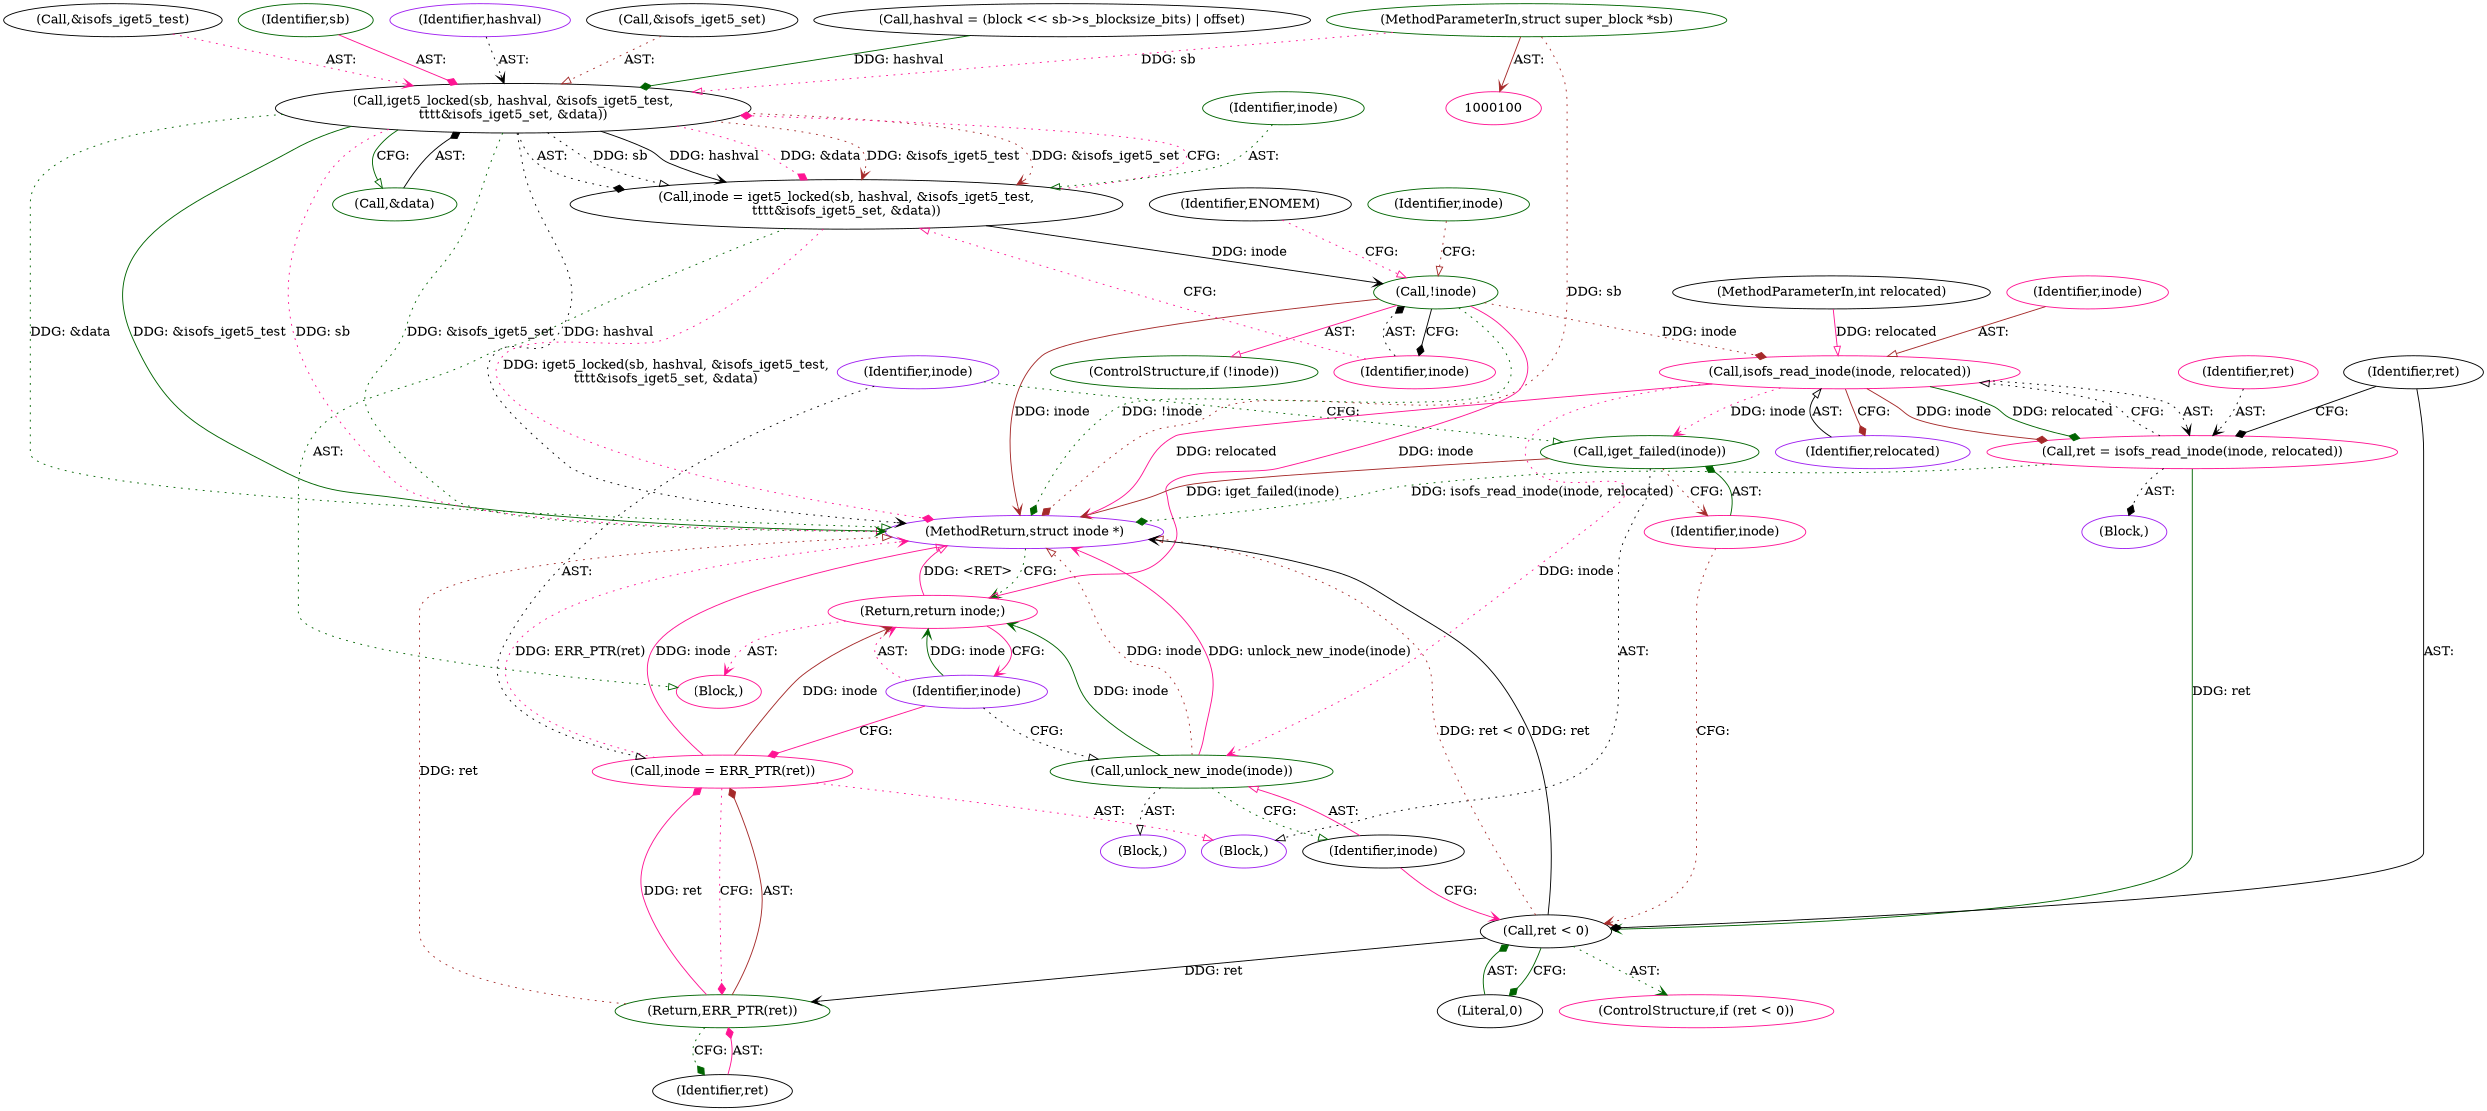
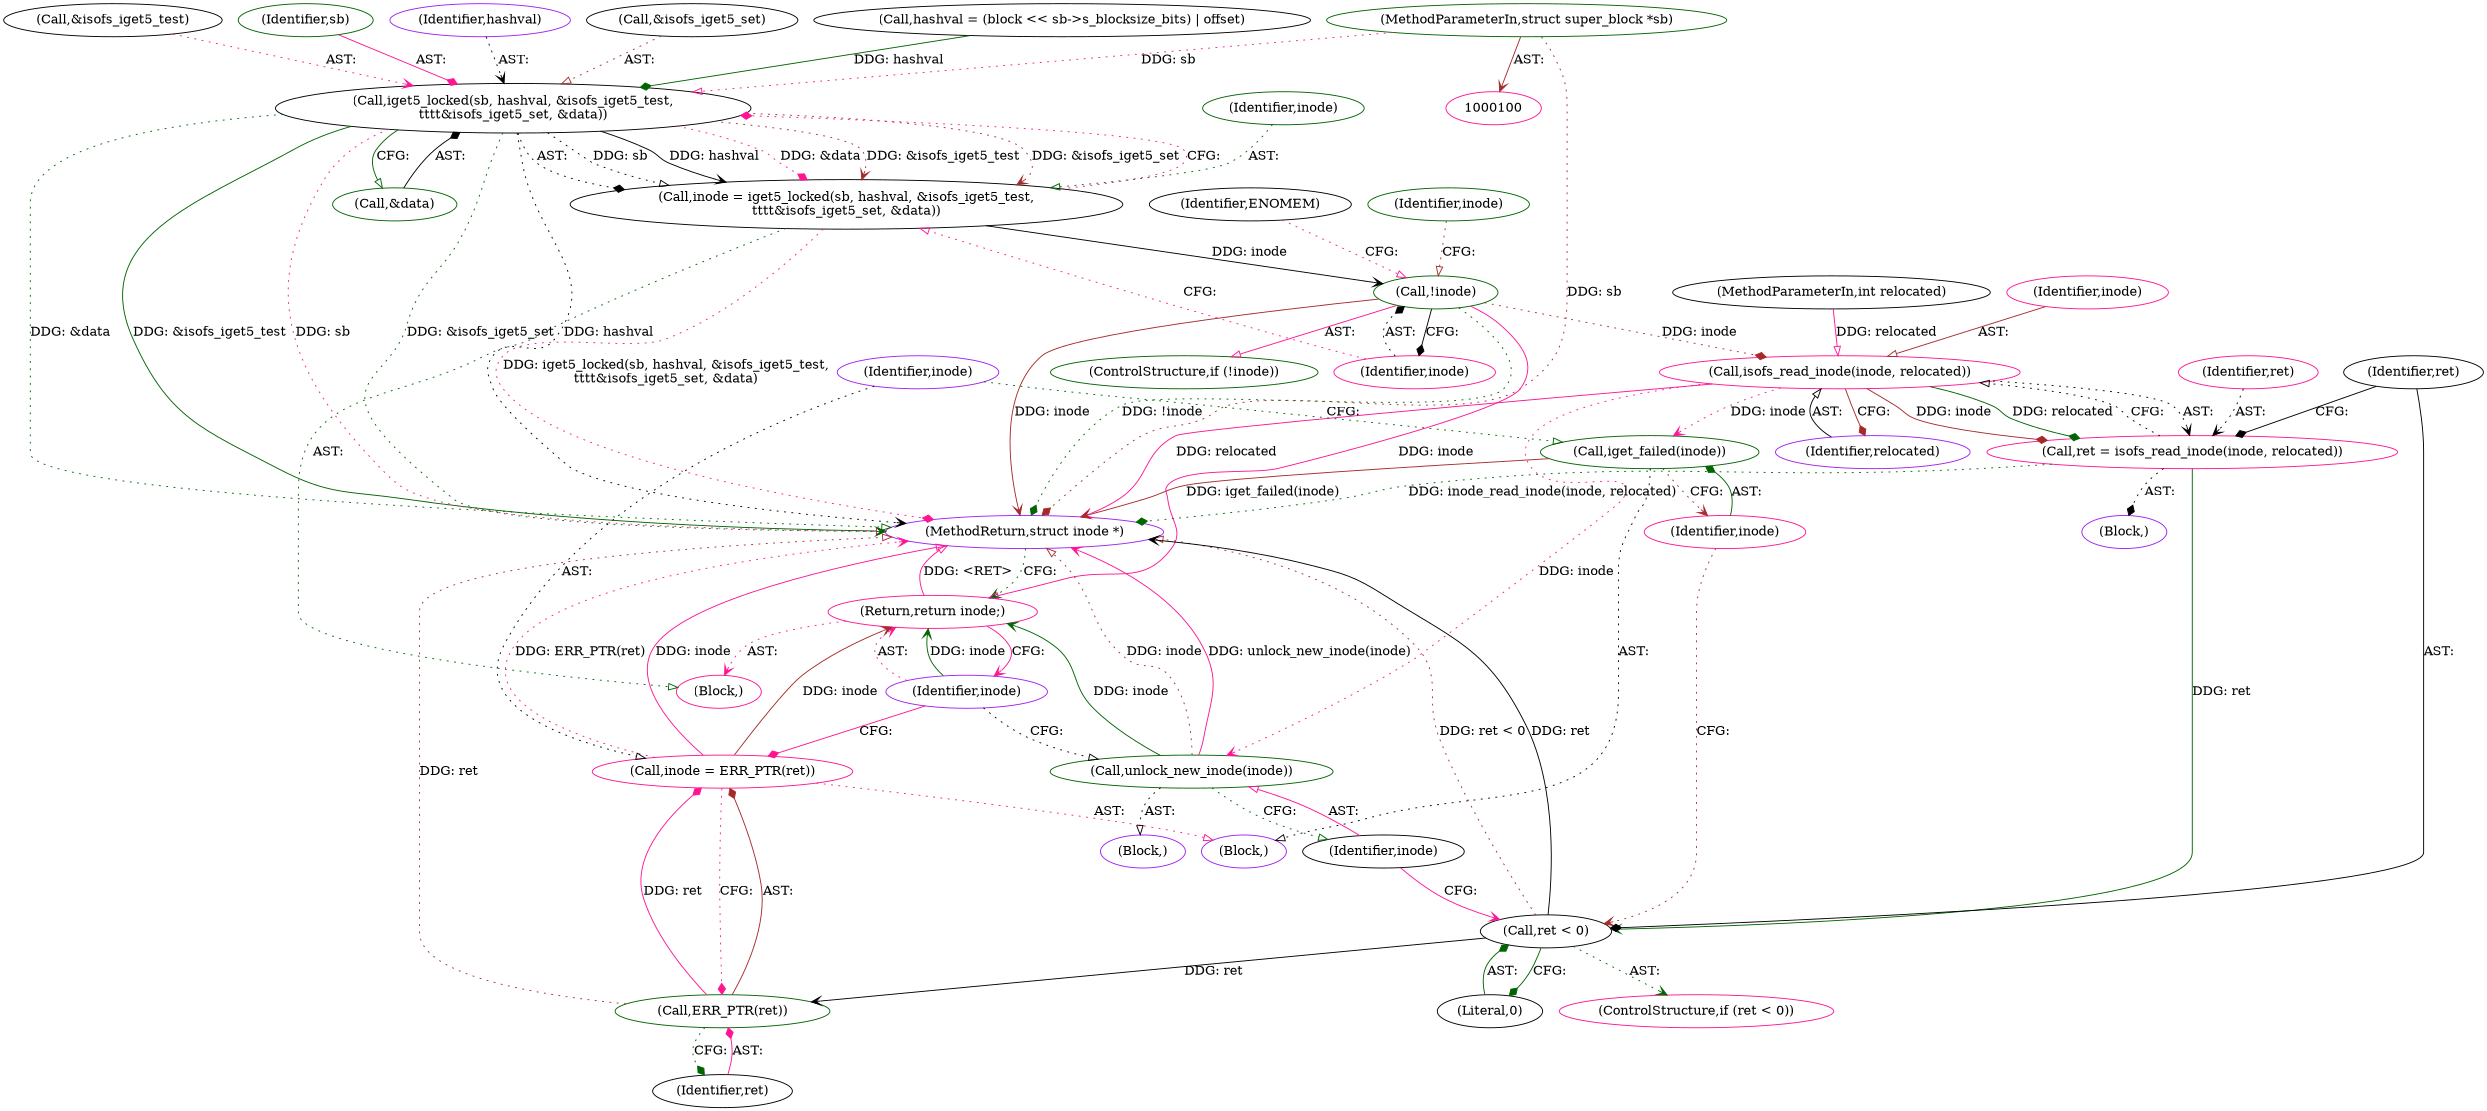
(1542, 492) -> (1542, 492)
(723, 1011) -> (723, 1011)
